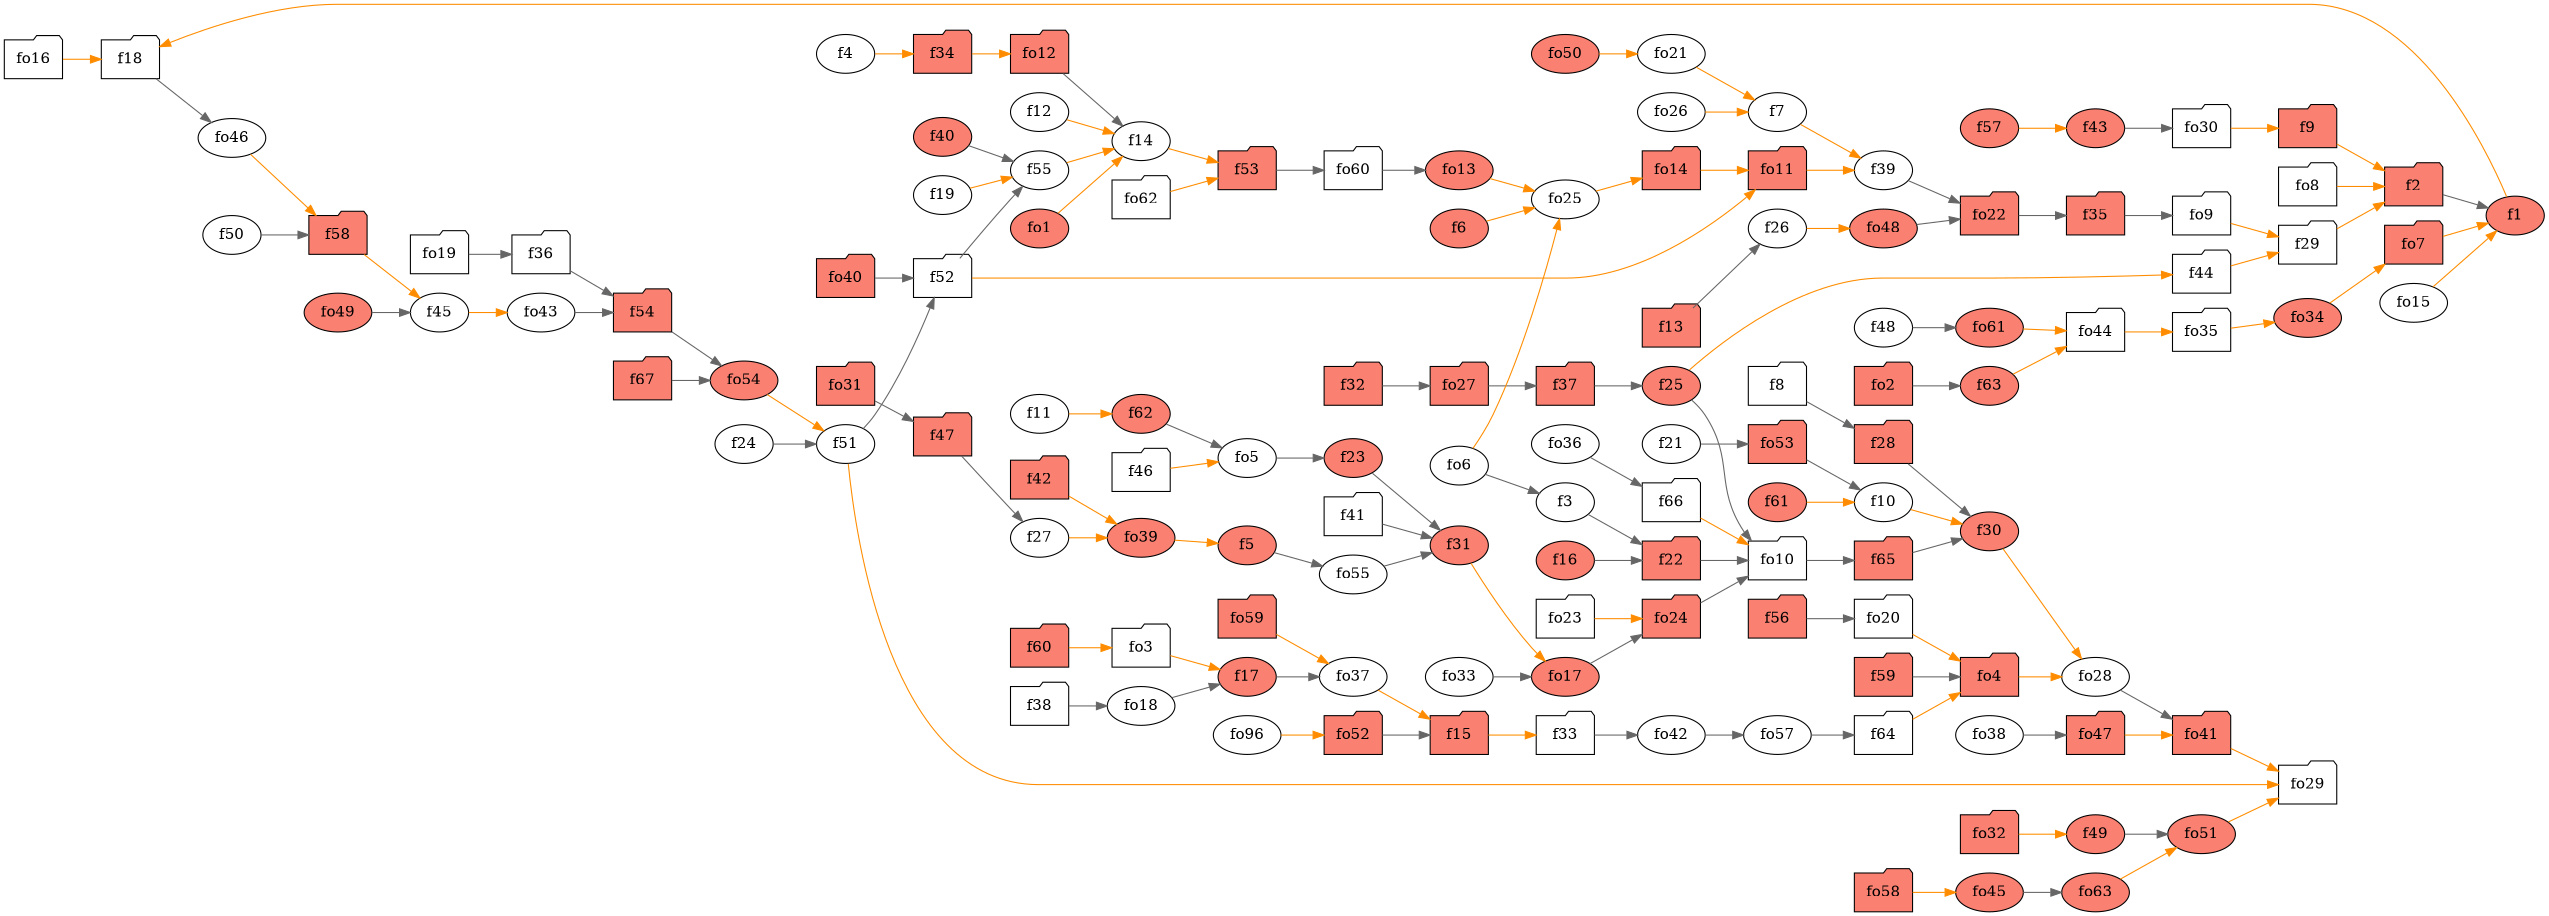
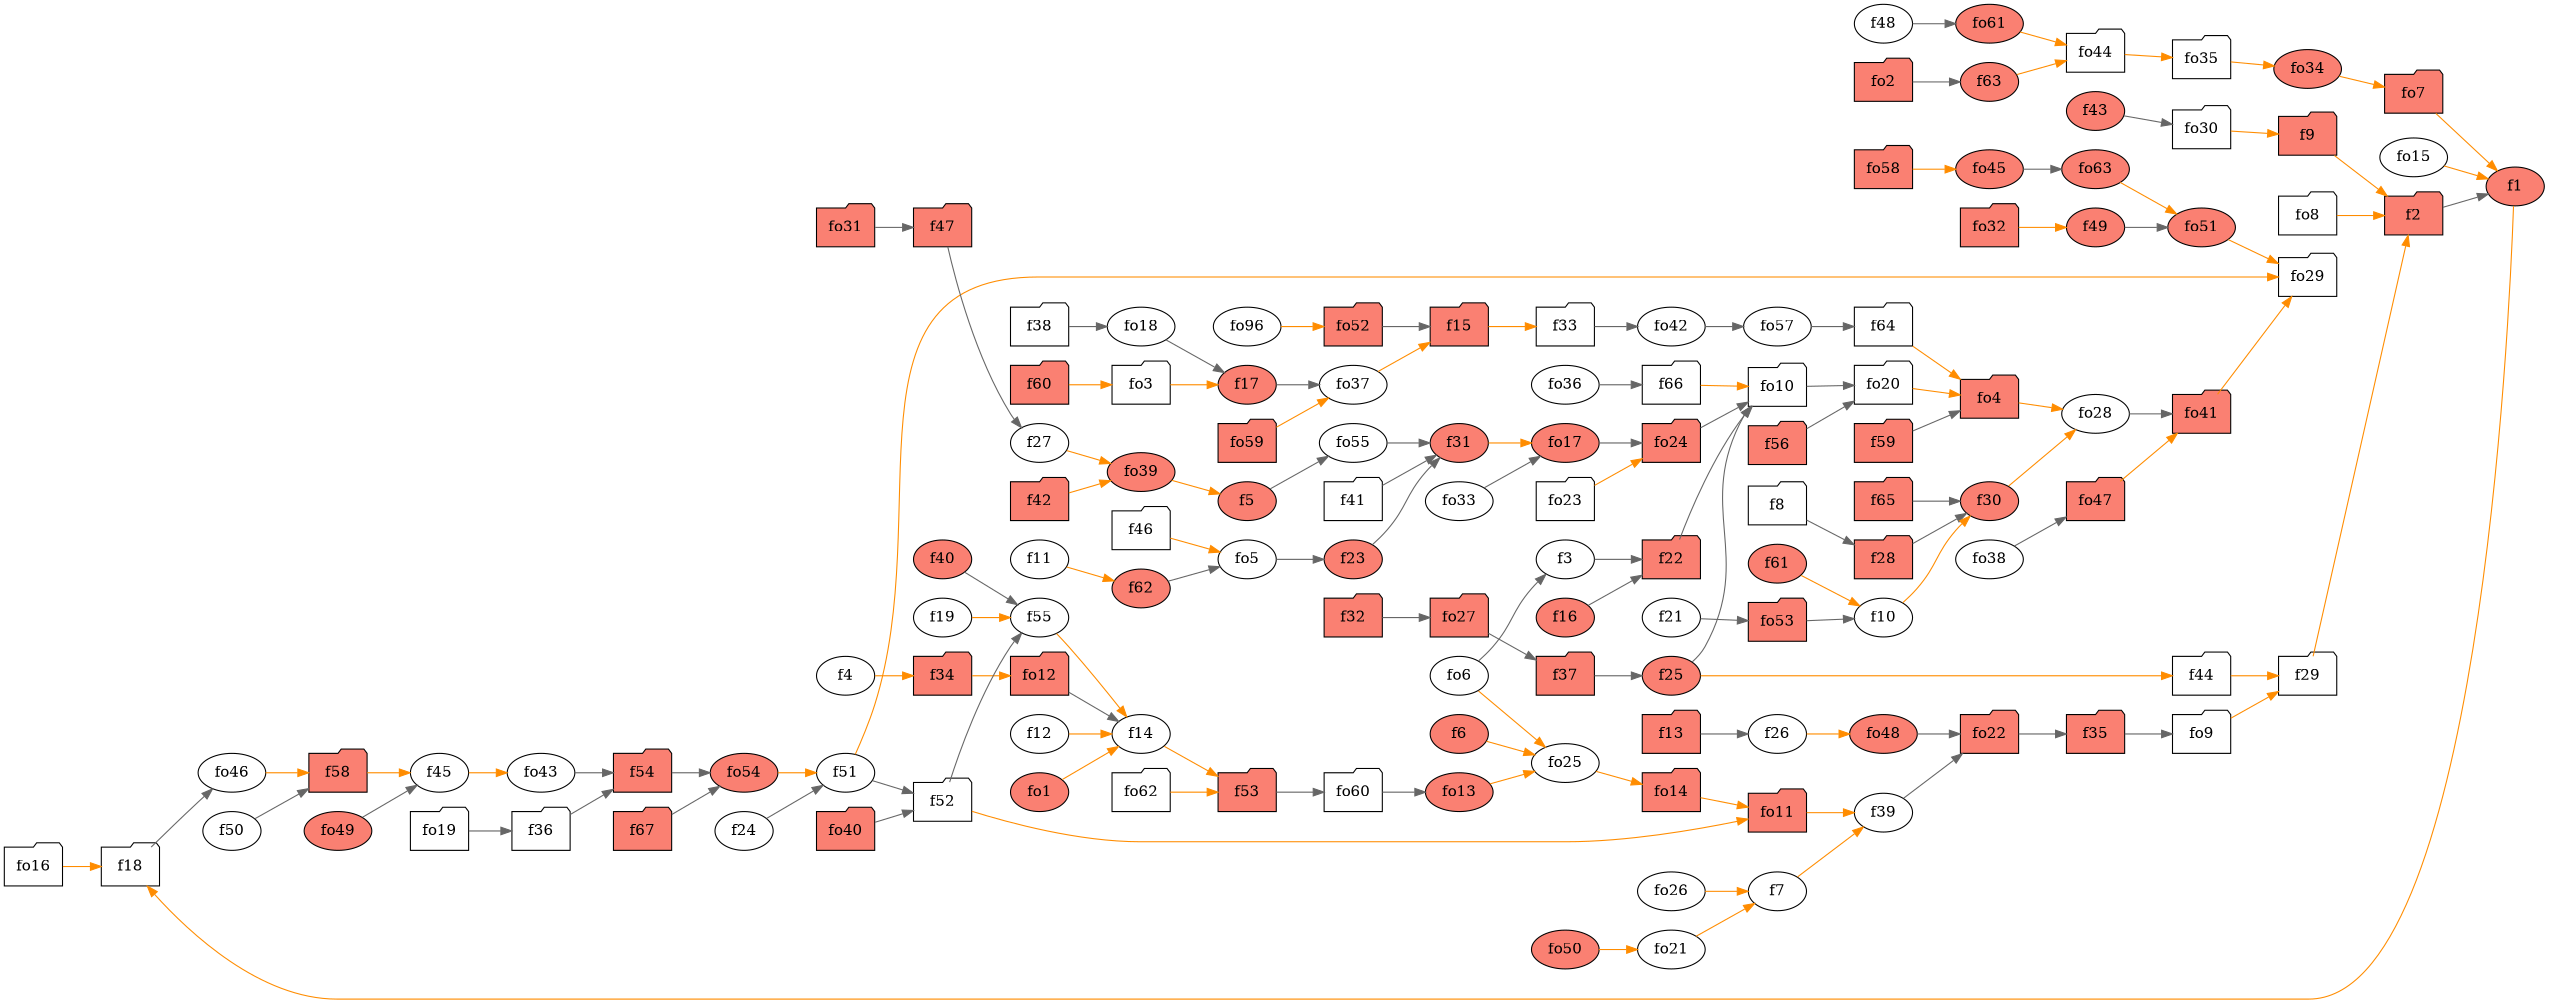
(1989, 128) -> none
(1825, 560) -> (1825, 386)
